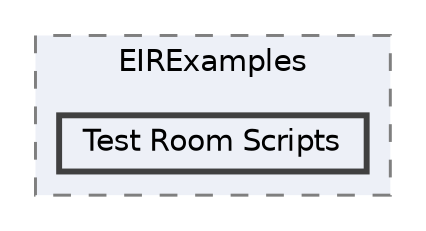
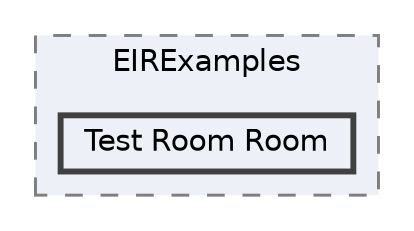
(213, 143) -> (207, 143)
